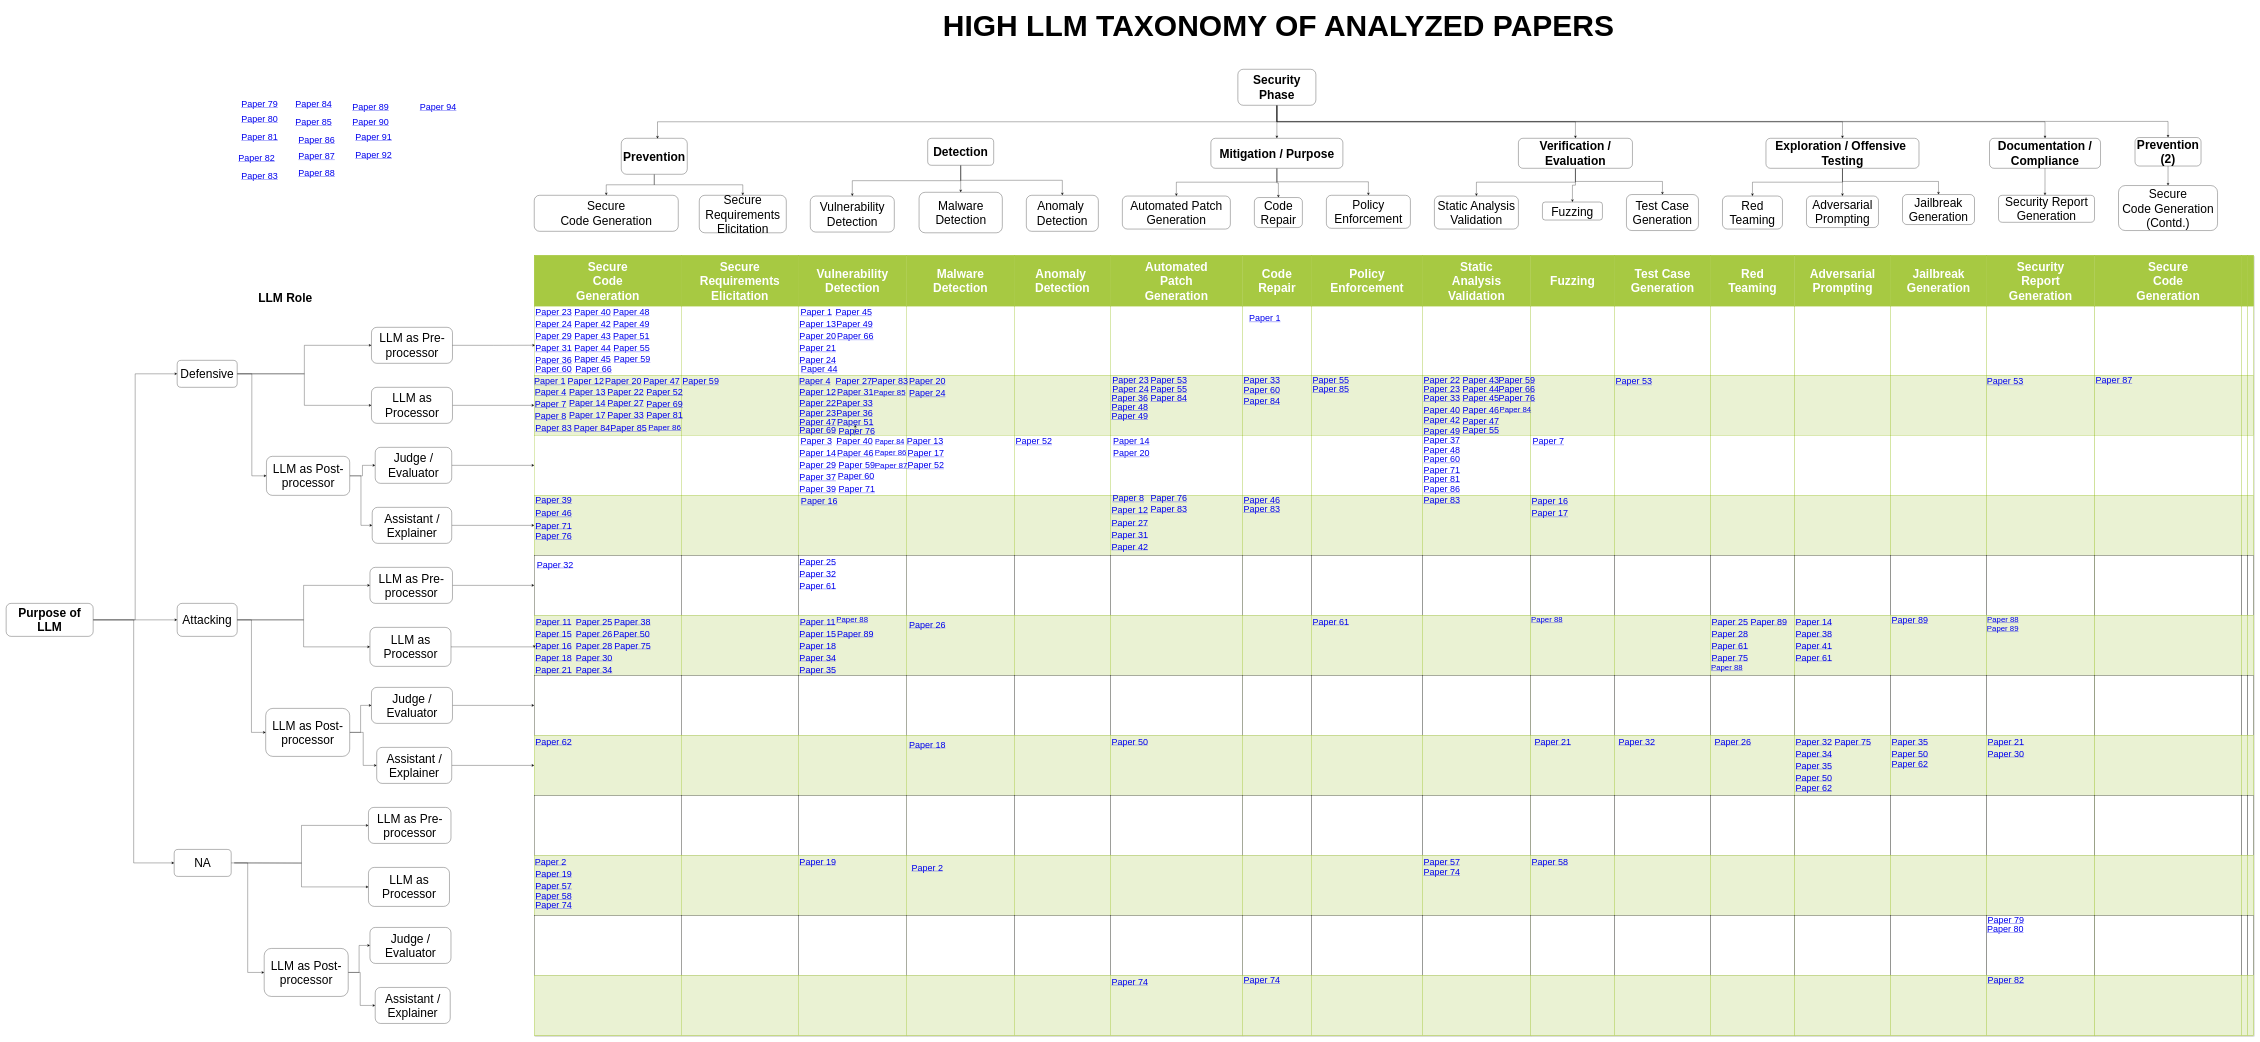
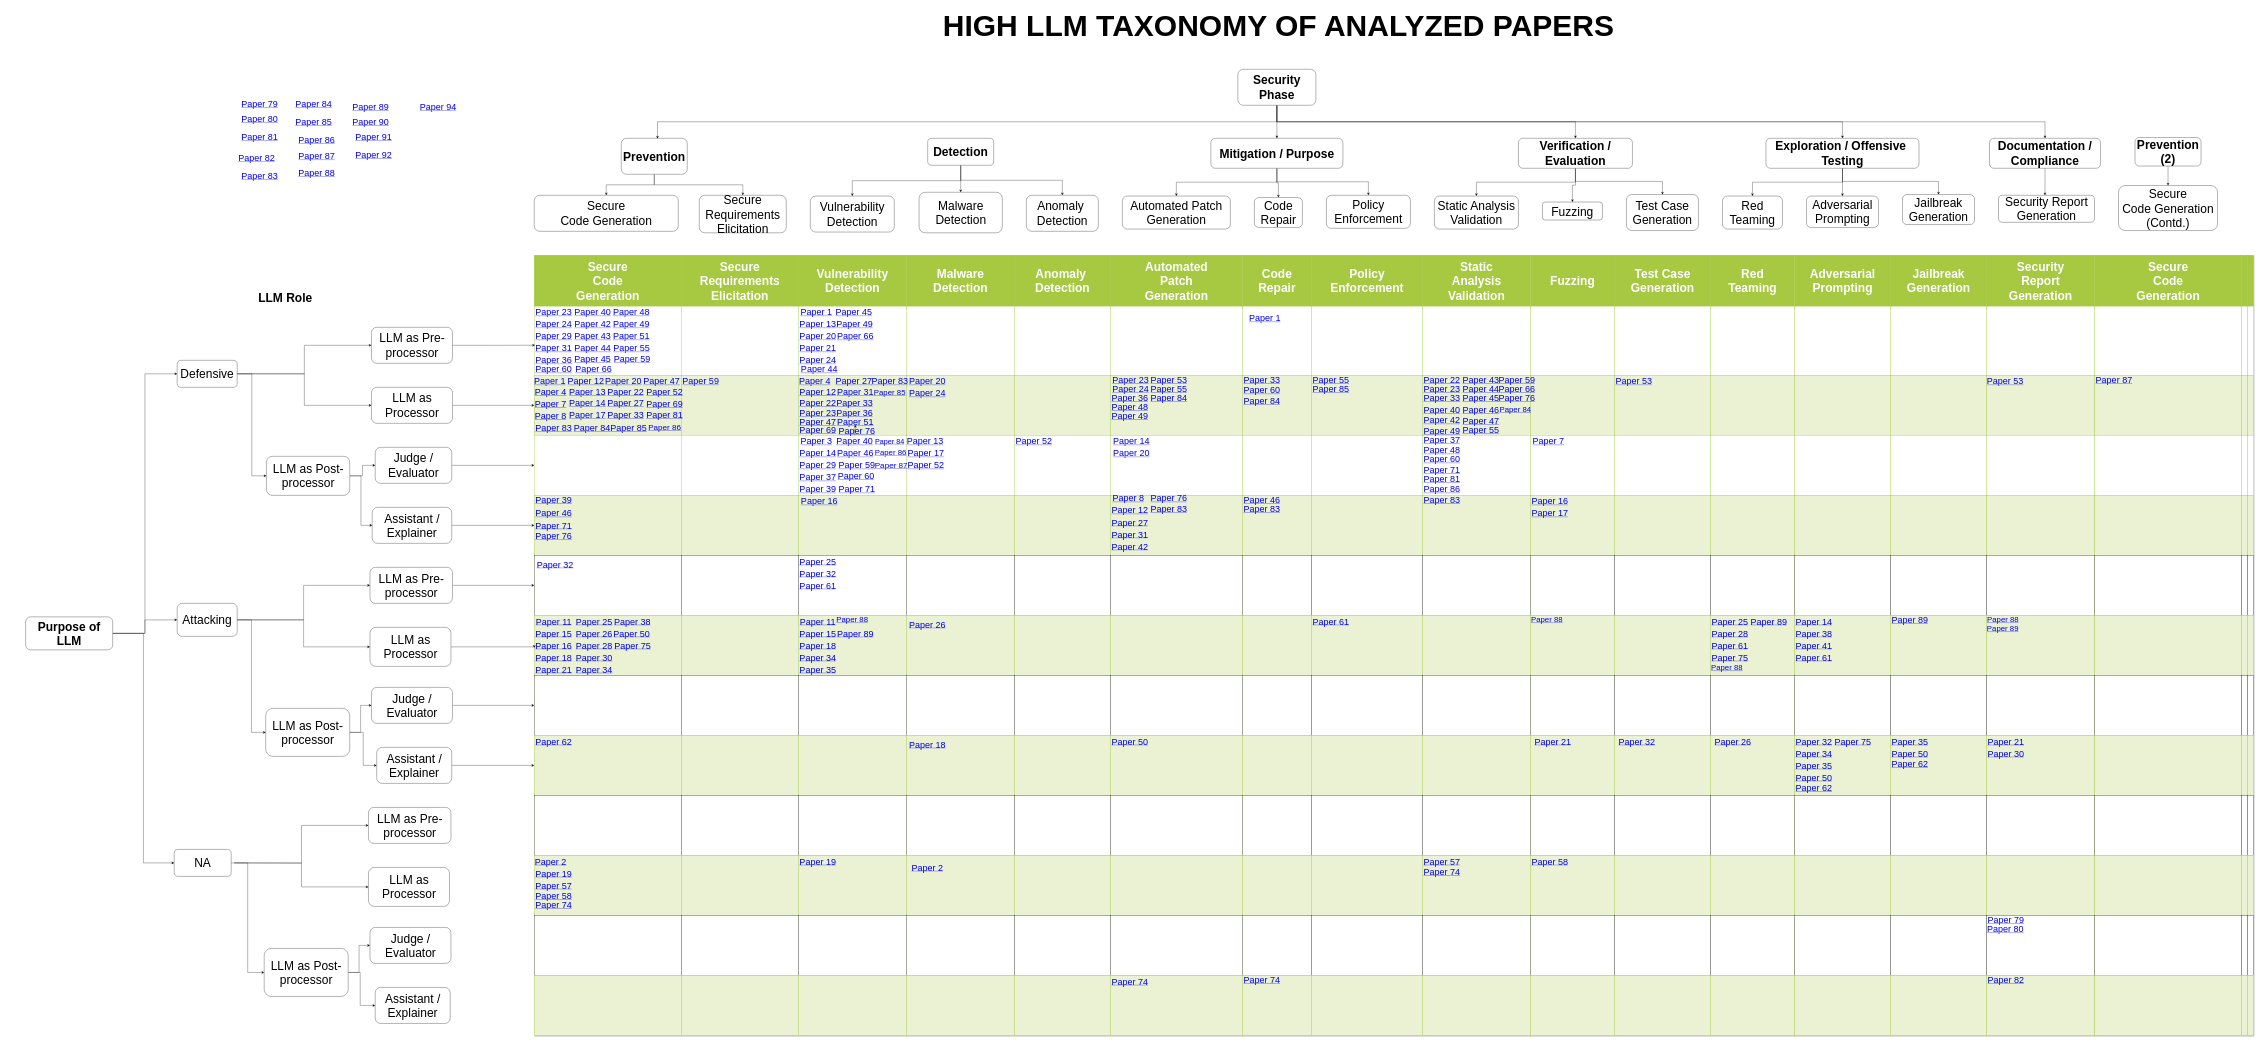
(2168, 134) -> none
(50, 620) -> (69, 633)
